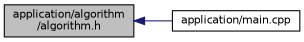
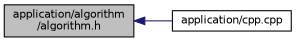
(236, 21) -> (232, 21)
